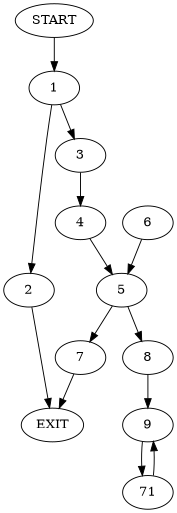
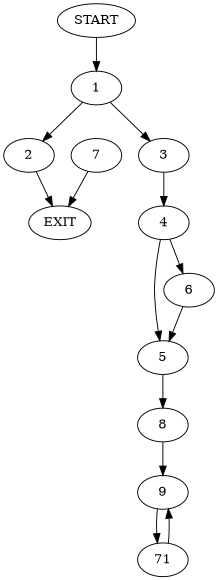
none -> (175, 252)
(104, 320) -> none
